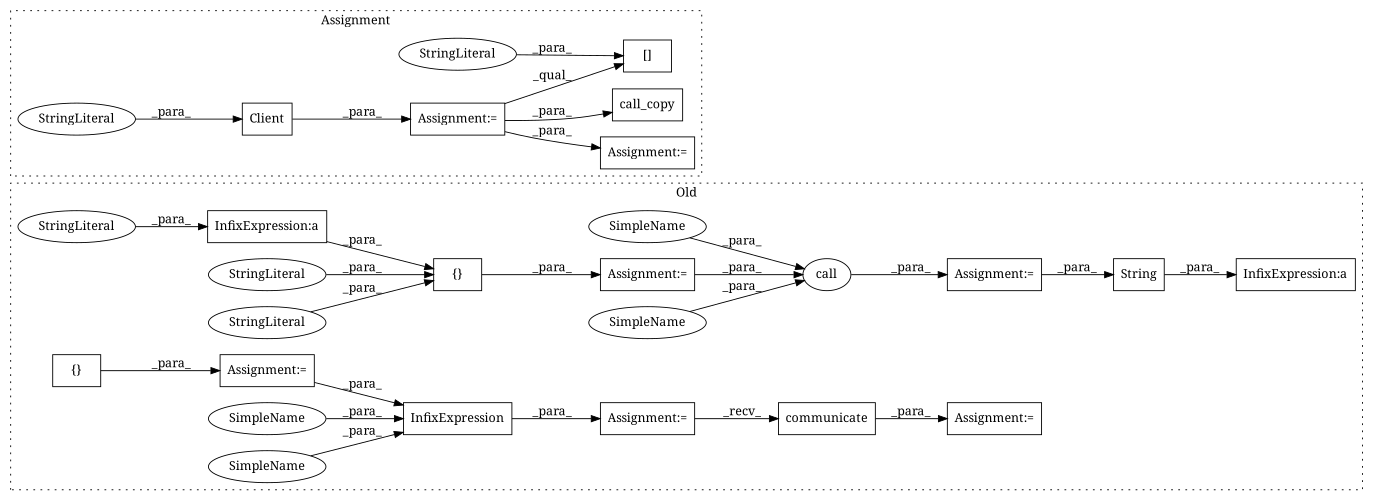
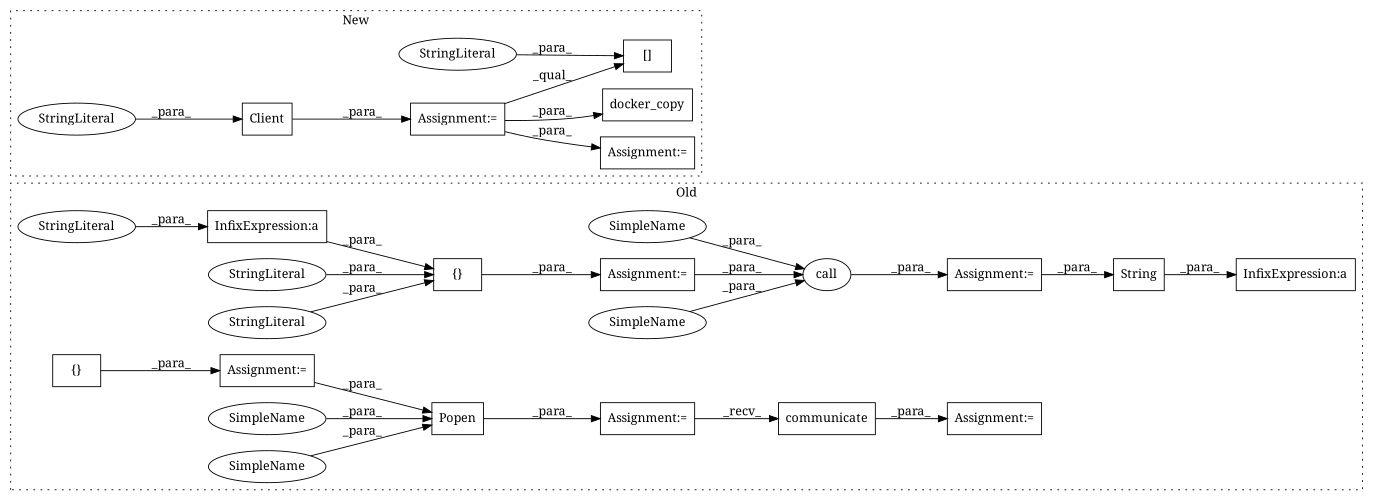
(356, 21) -> (356, 21)
(648, 105) -> (648, 105)
(458, 419) -> (458, 419)
